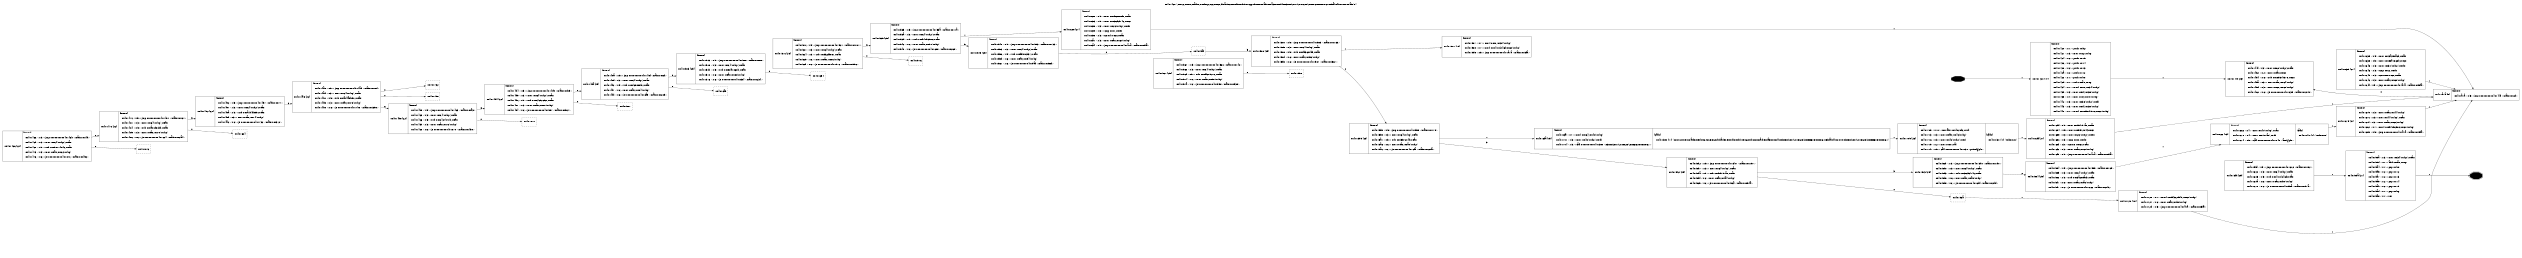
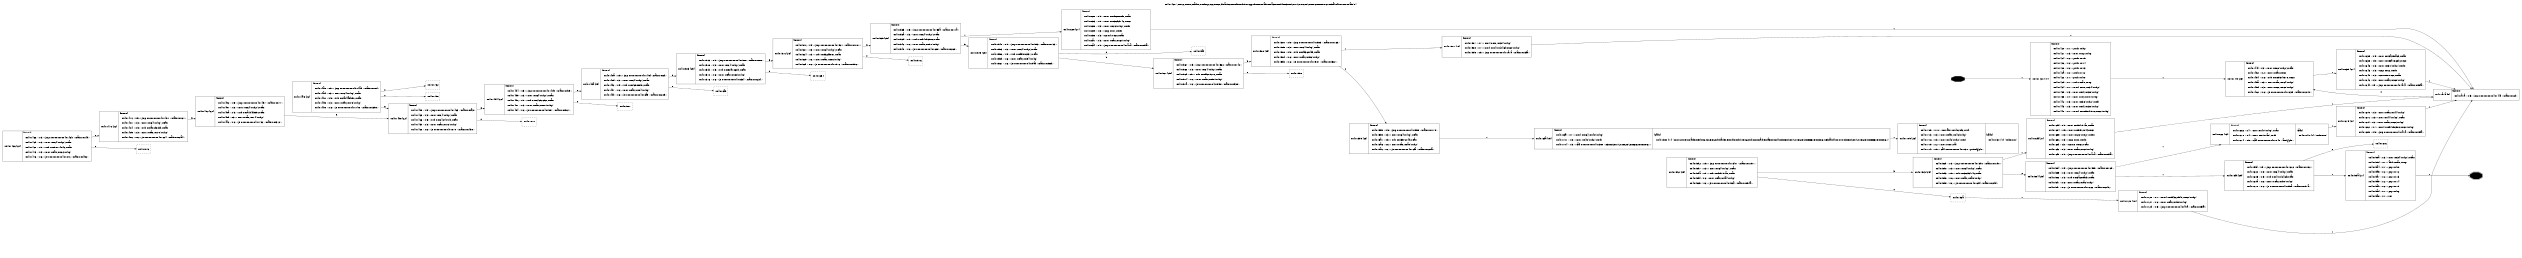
none -> (2010, 36)
(1227, 51) -> (1246, 62)
none -> (768, 61)
none -> (1105, 63)
none -> (2324, 74)
(287, 104) -> (336, 118)
(240, 134) -> none
(2021, 139) -> (2014, 156)
none -> (2381, 144)
(1552, 155) -> none
none -> (2169, 176)
